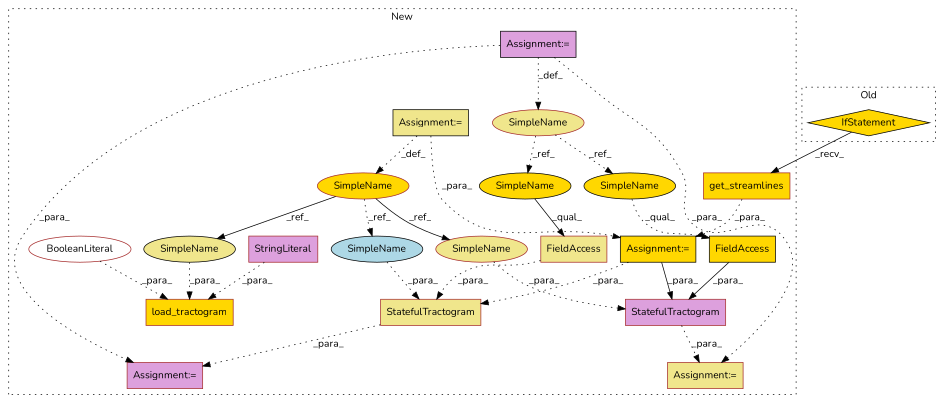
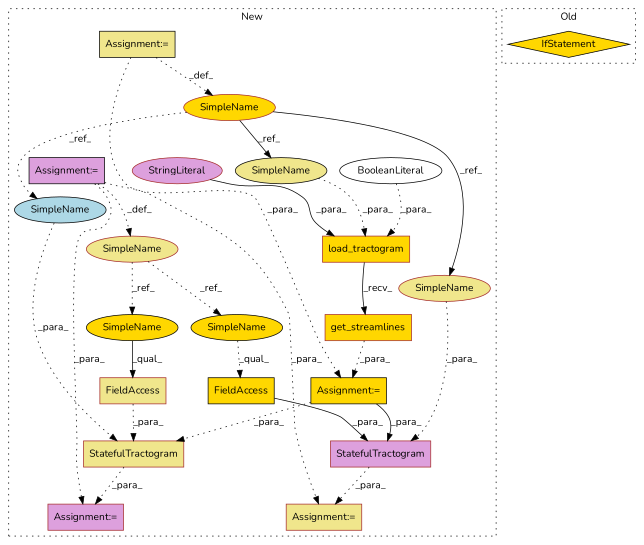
(815, 151) -> (363, 285)
(80, 249) -> (391, 171)
(283, 249) -> (177, 171)
(240, 279) -> (280, 187)
